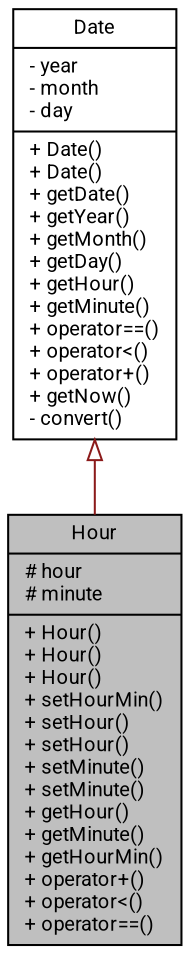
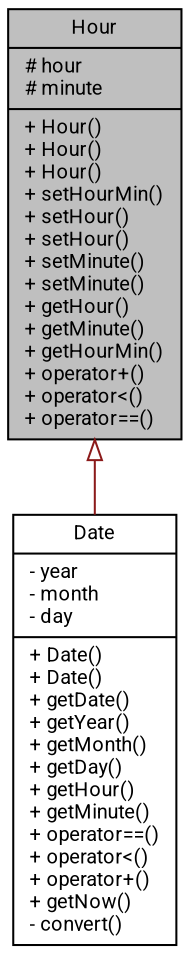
(95, 487) -> (95, 487)
